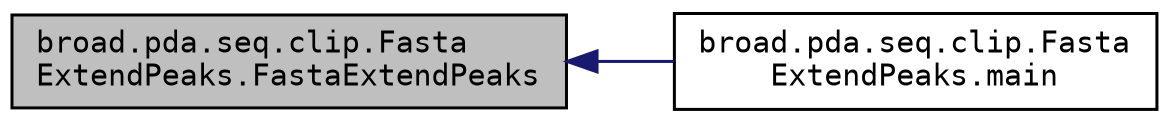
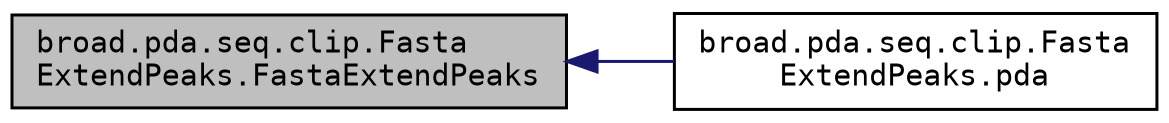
(916, 61) -> (916, 61)
